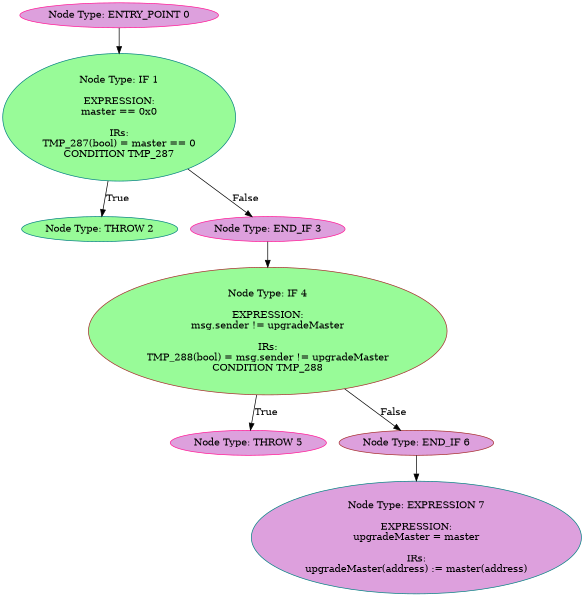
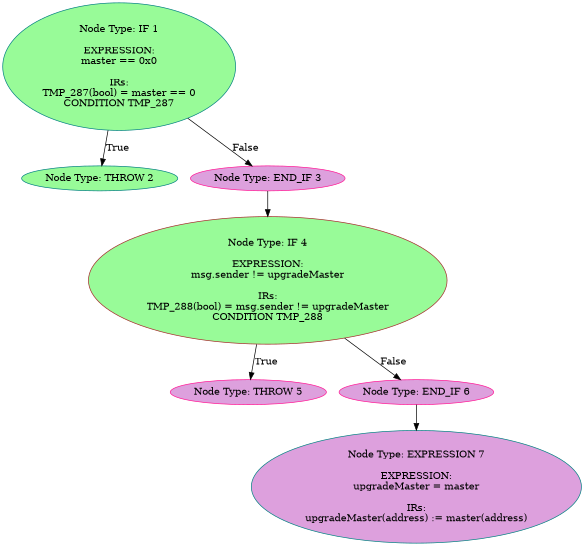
(119, 15) -> none
(416, 443) -> (416, 392)
